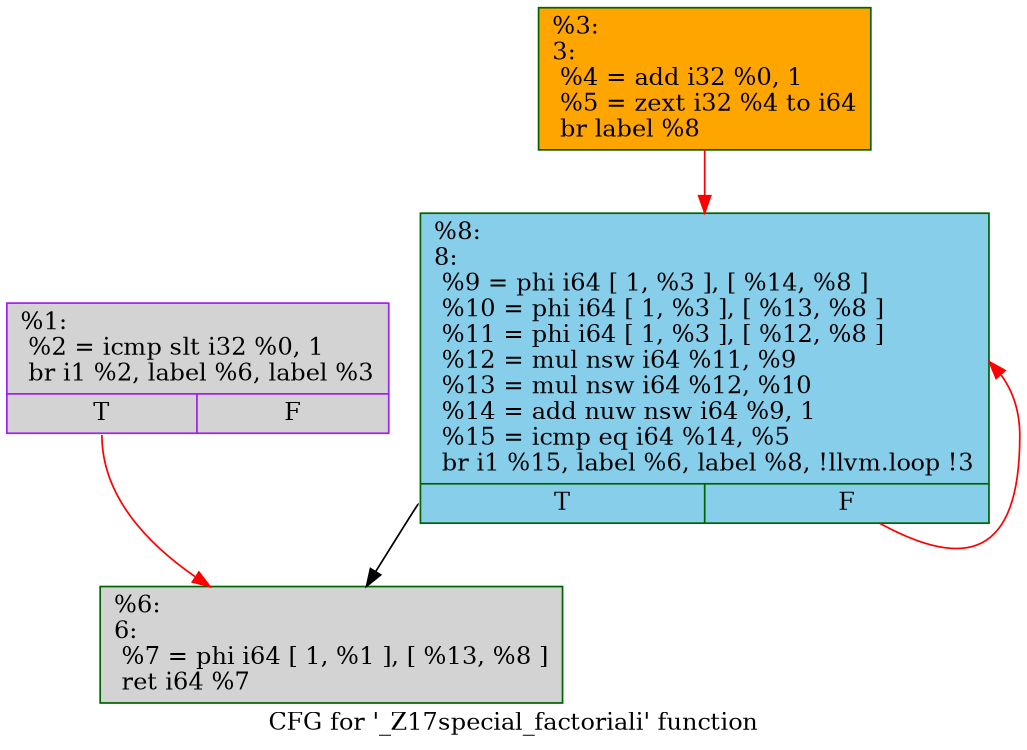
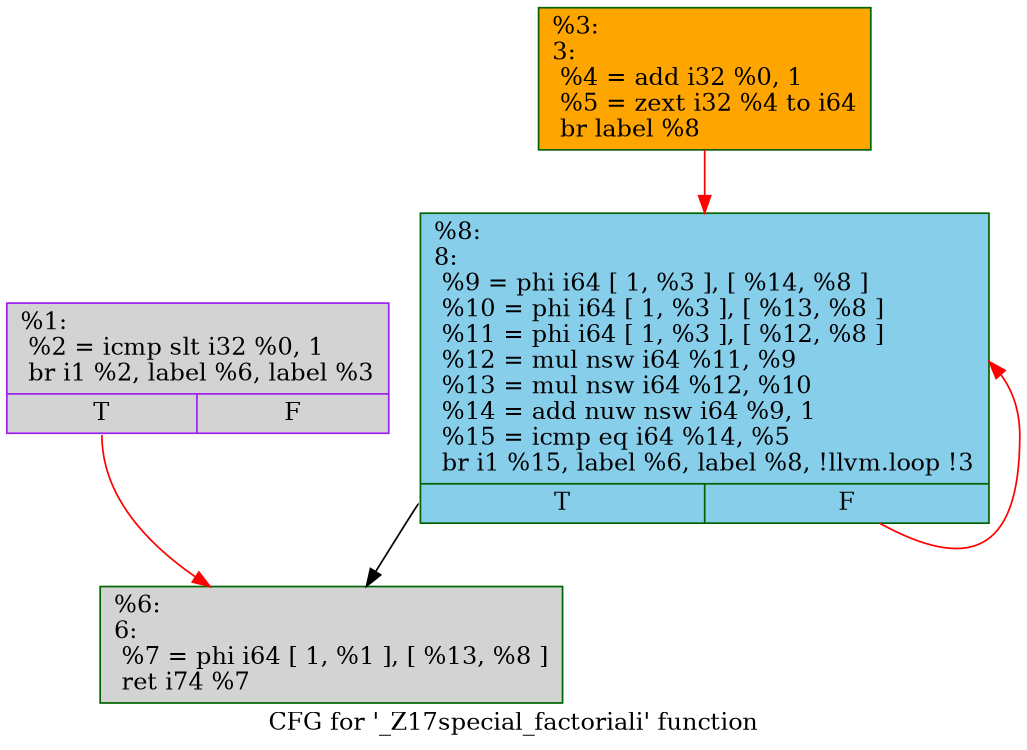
(182, 682) -> (182, 682)
